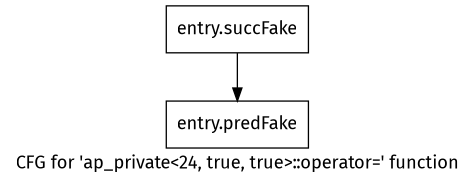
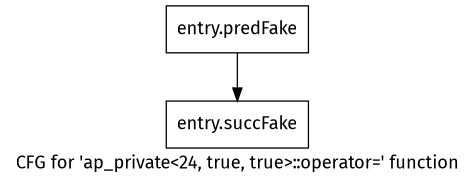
(237, 71) -> (237, 71)
